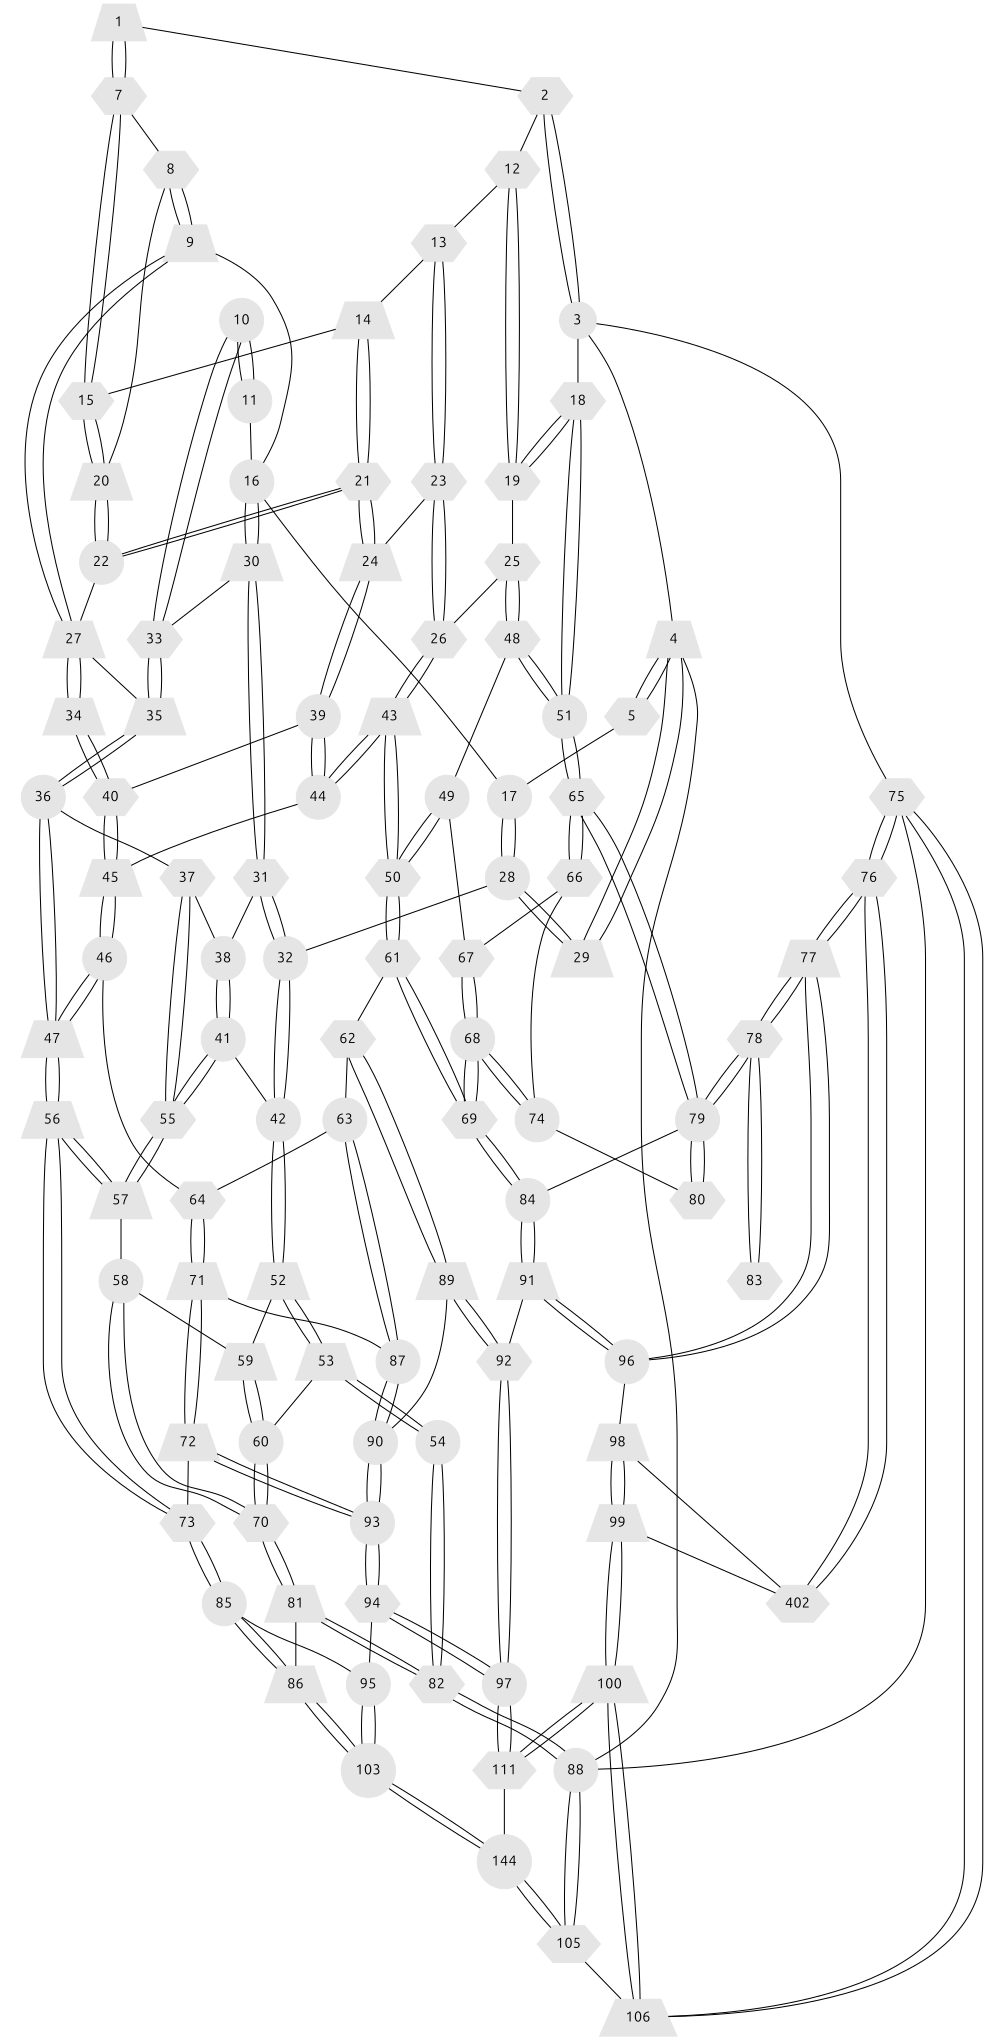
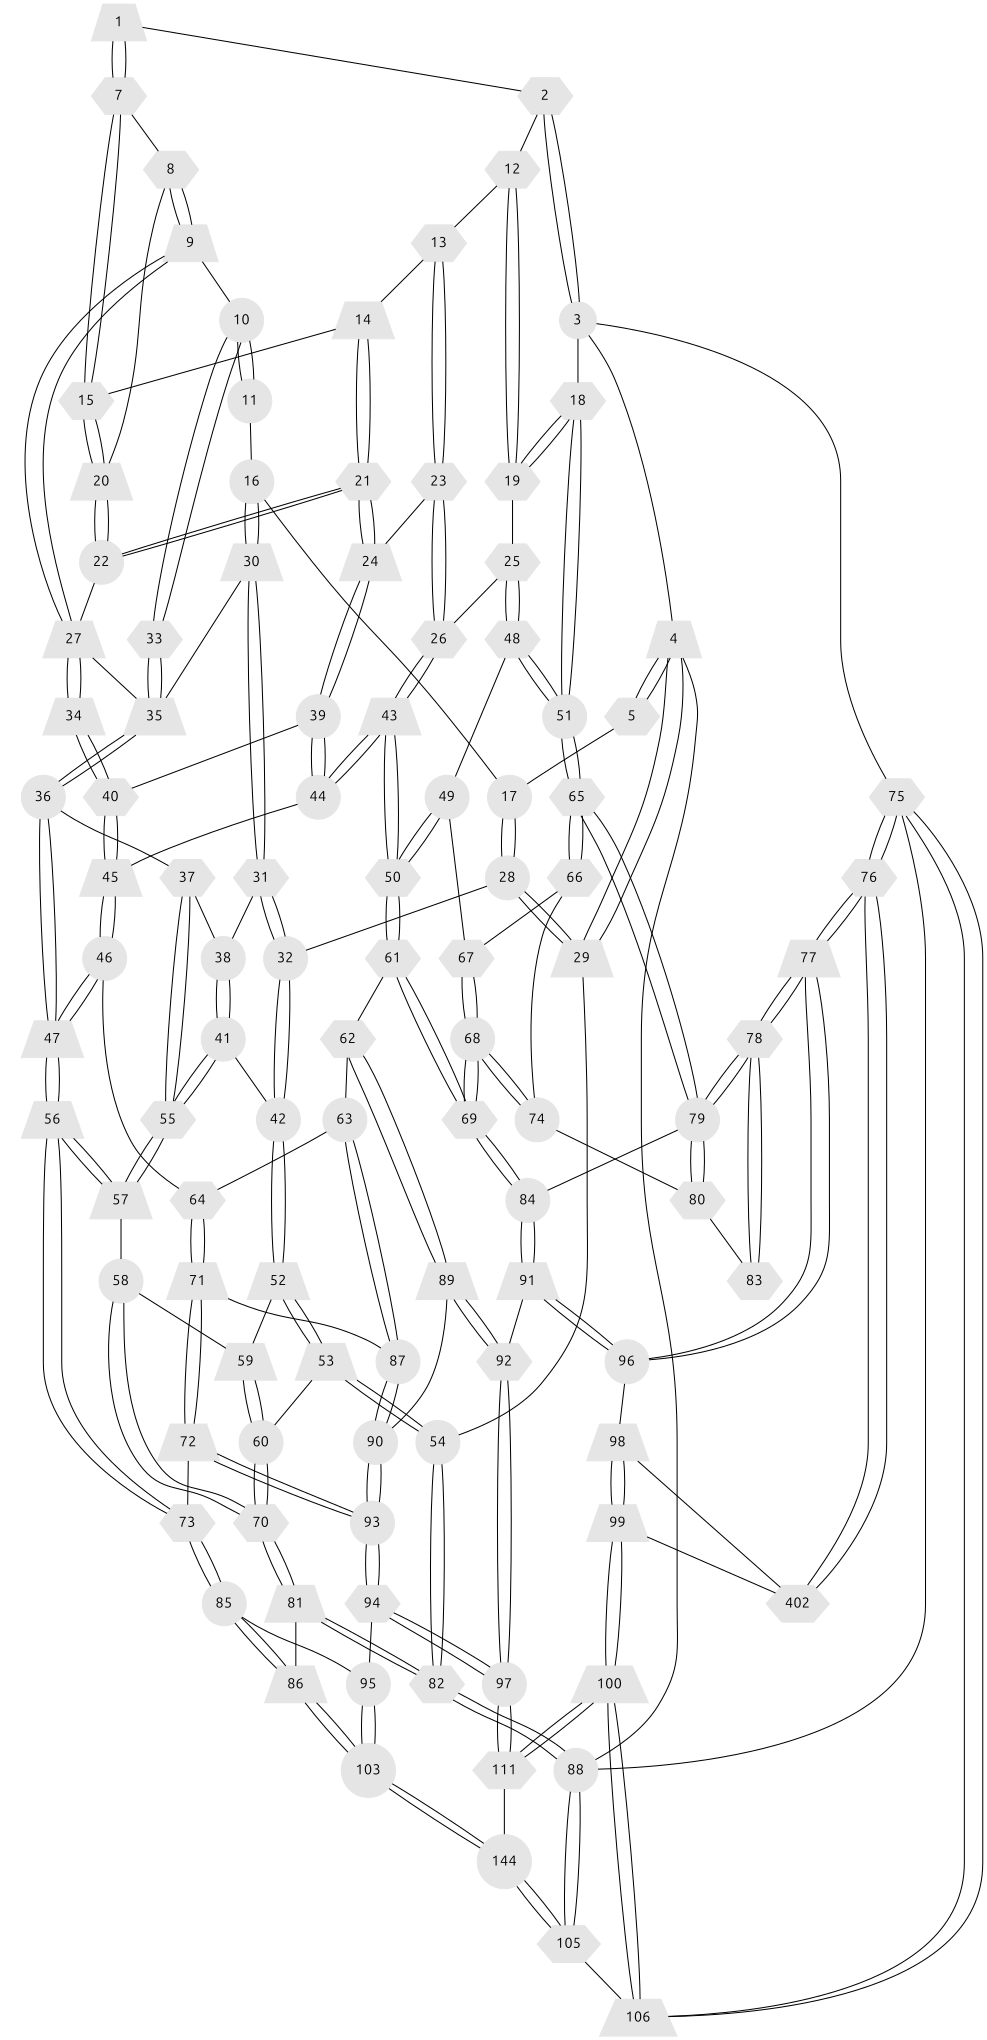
(291, 351) -> (216, 282)
(201, 603) -> (203, 639)
none -> (587, 1235)
none -> (726, 1241)
